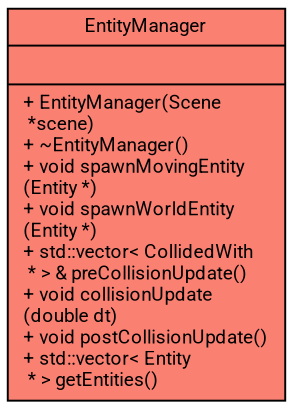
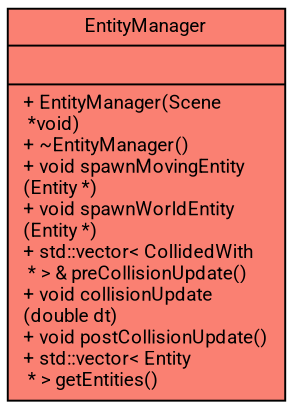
(59, 124) -> (52, 124)
